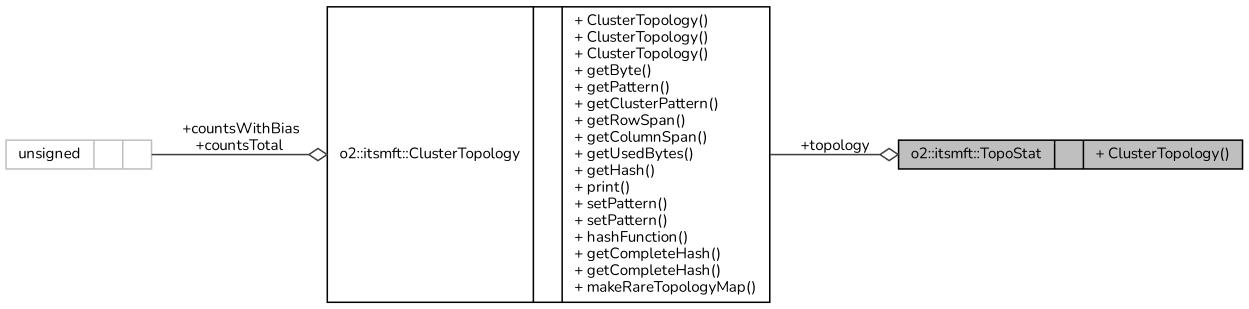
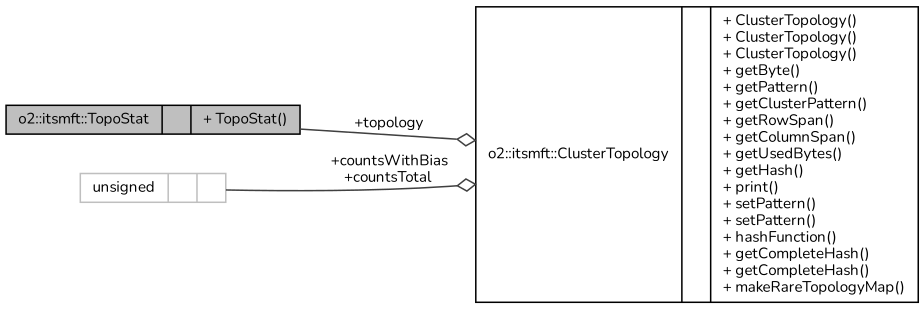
(1163, 154) -> (245, 119)
(825, 155) -> (378, 134)
